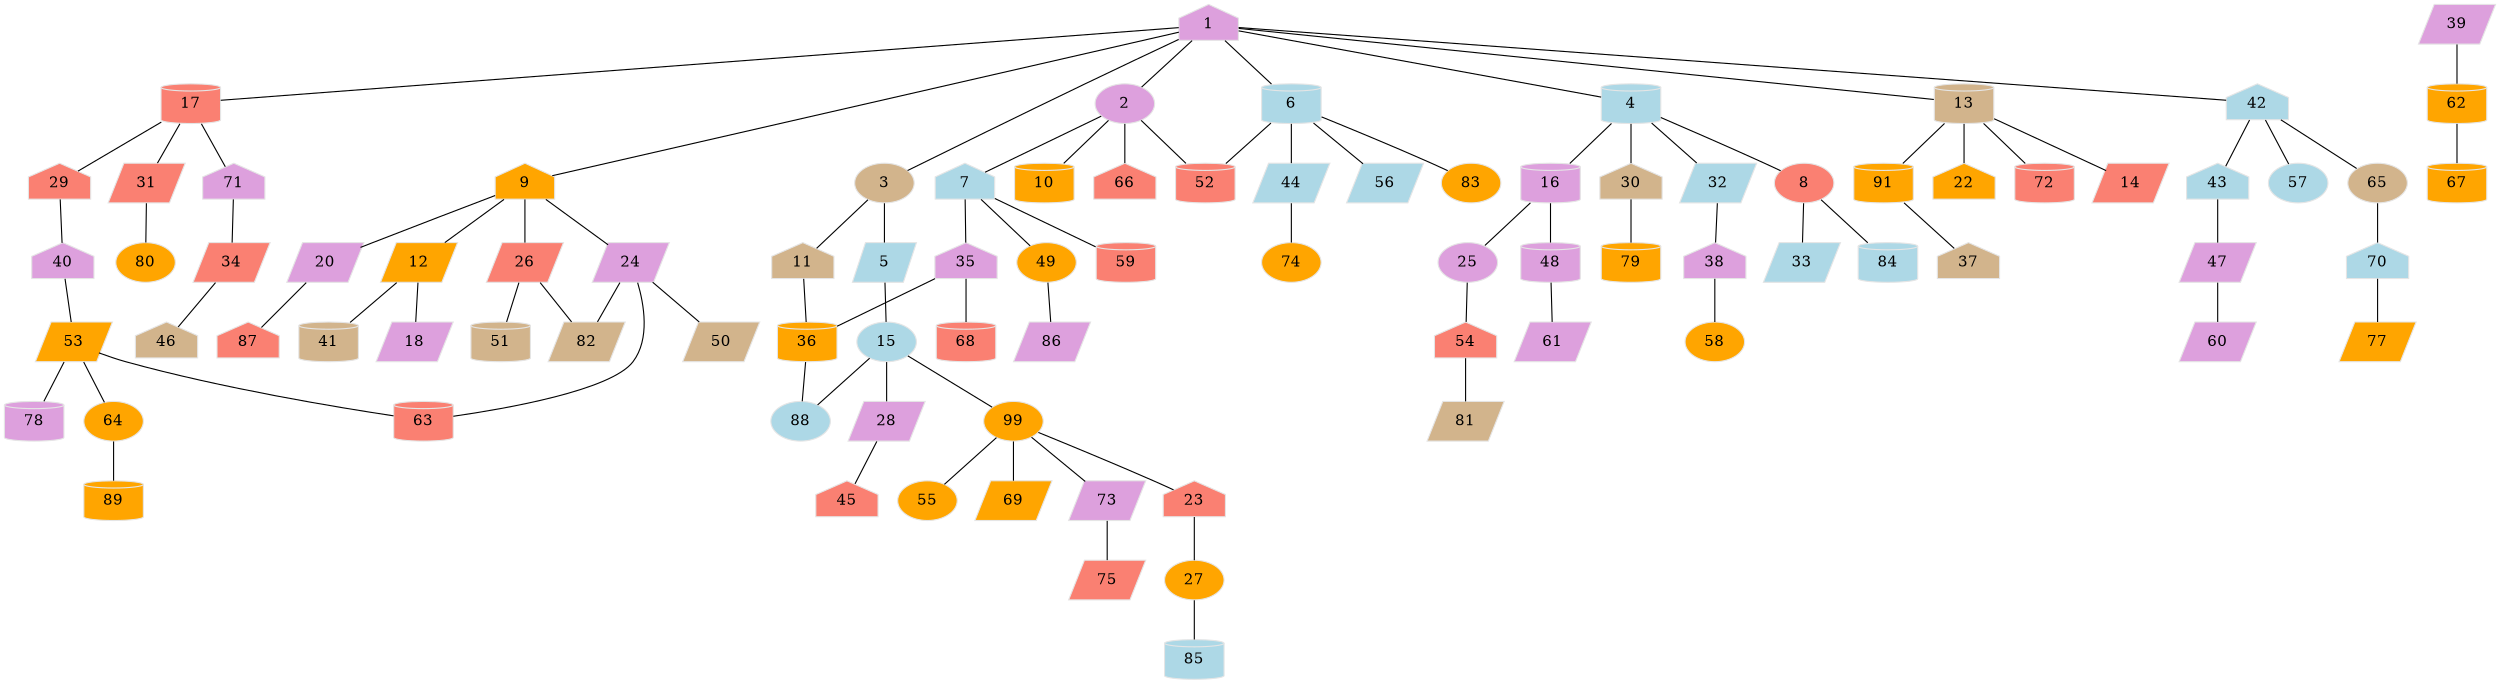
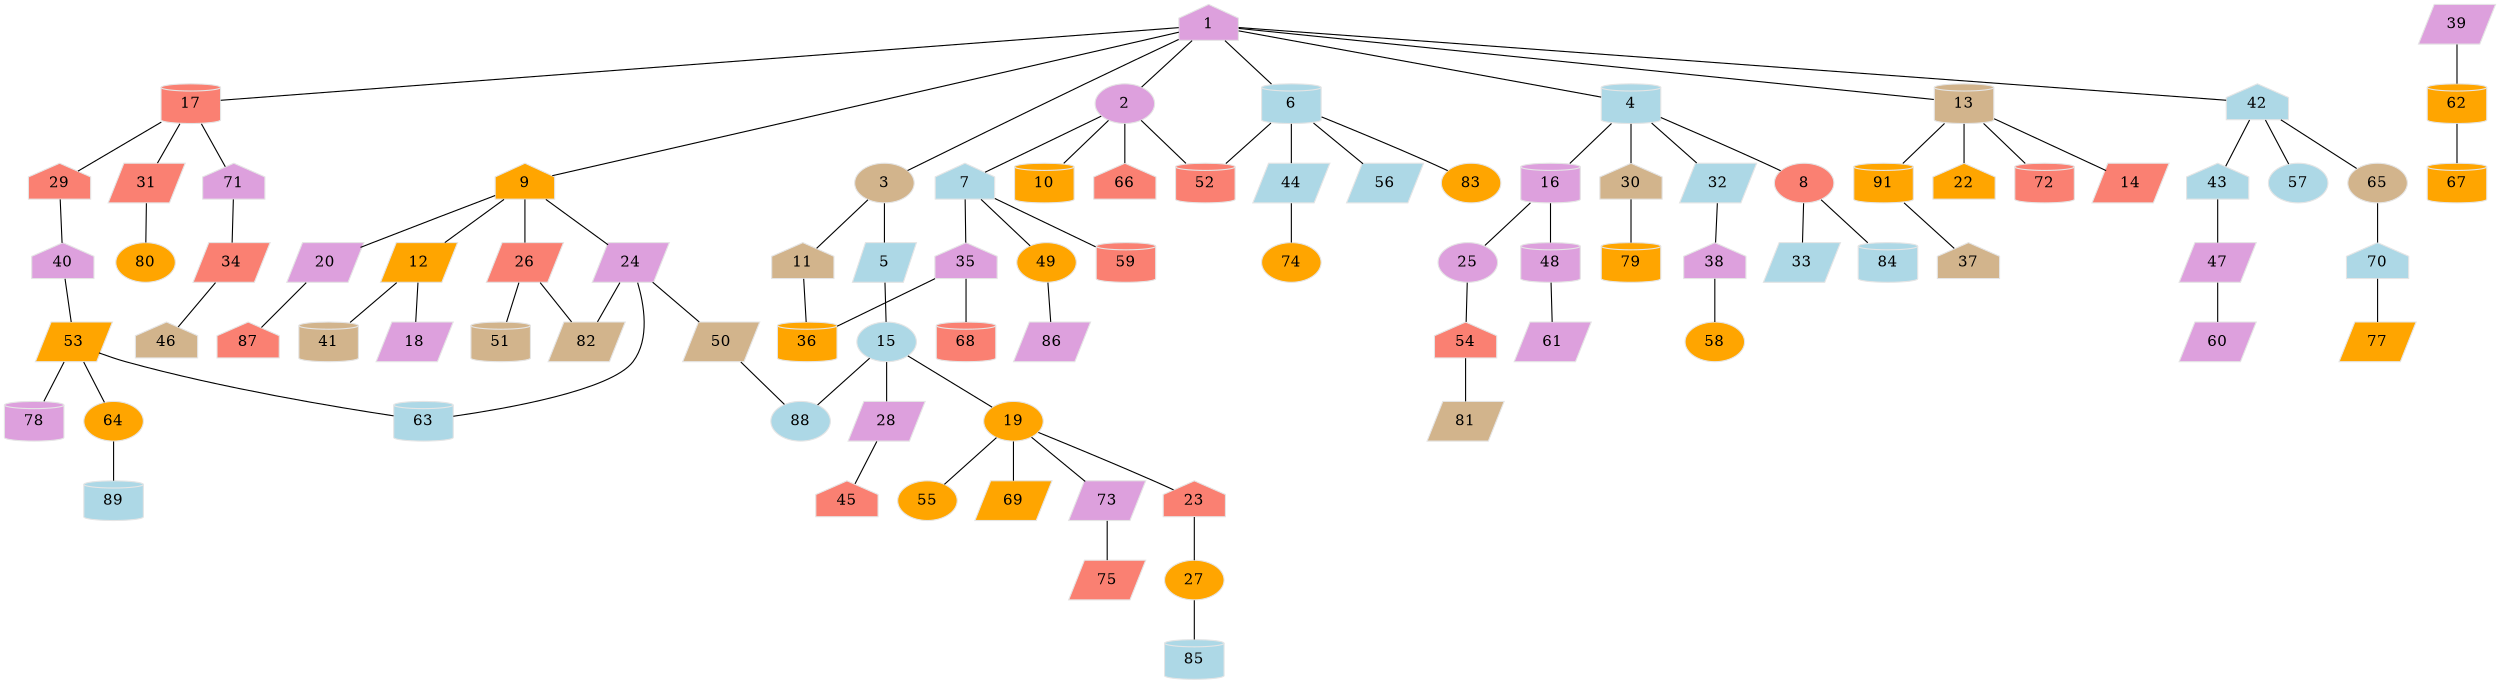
(804, 382) -> (763, 383)
(423, 421) -> (423, 421)
(1013, 421) -> (1013, 421)
(114, 501) -> (114, 501)
